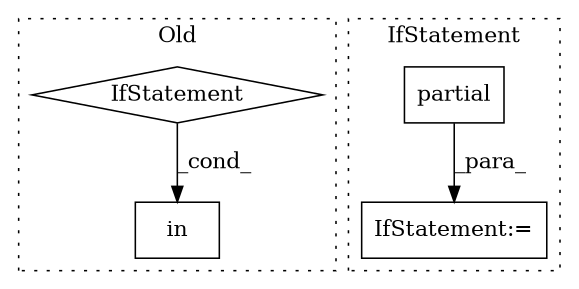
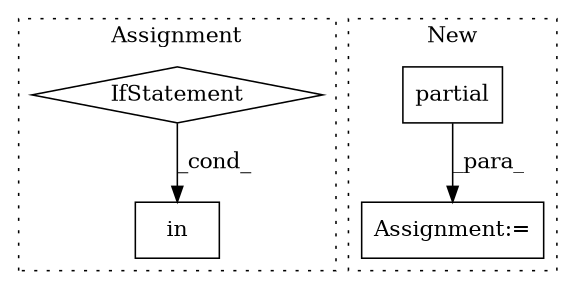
(177, 37) -> (177, 37)
(454, 37) -> (453, 37)
(454, 230) -> (453, 230)
